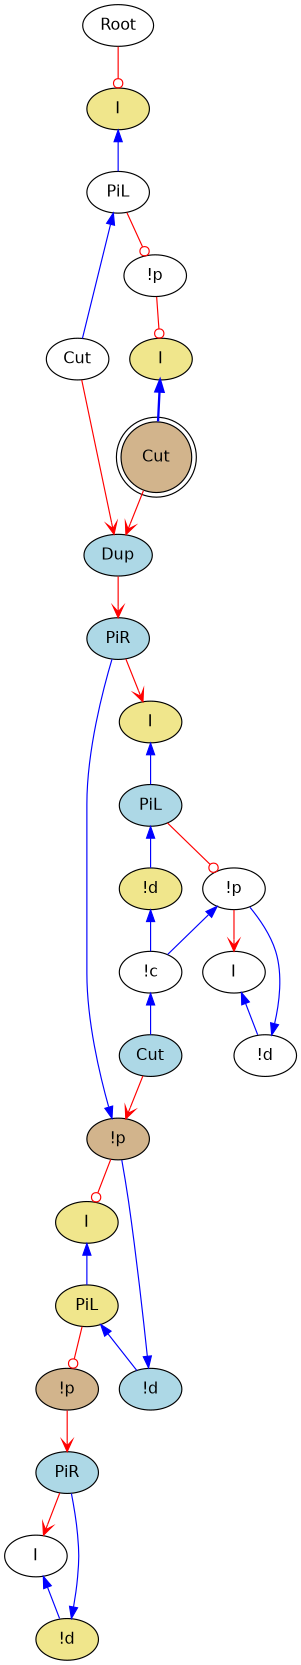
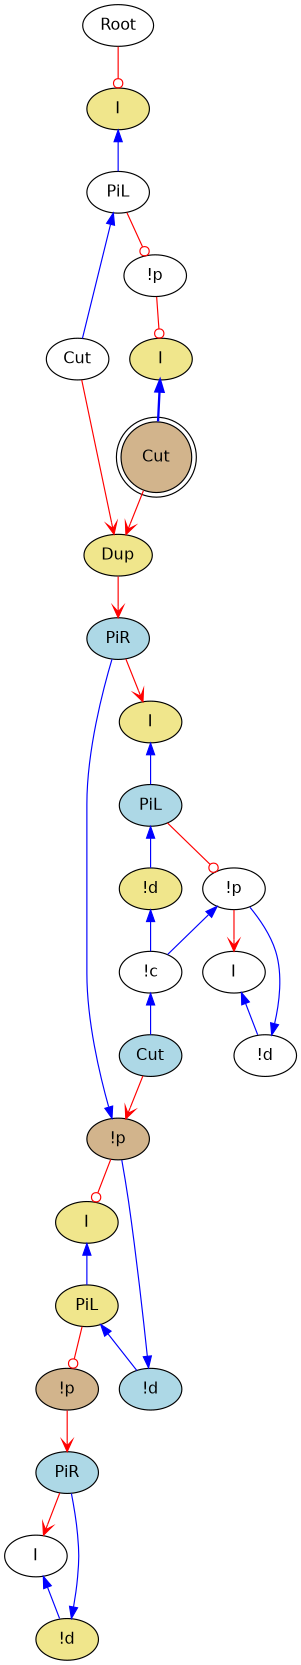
(118, 555) -> (118, 555)
